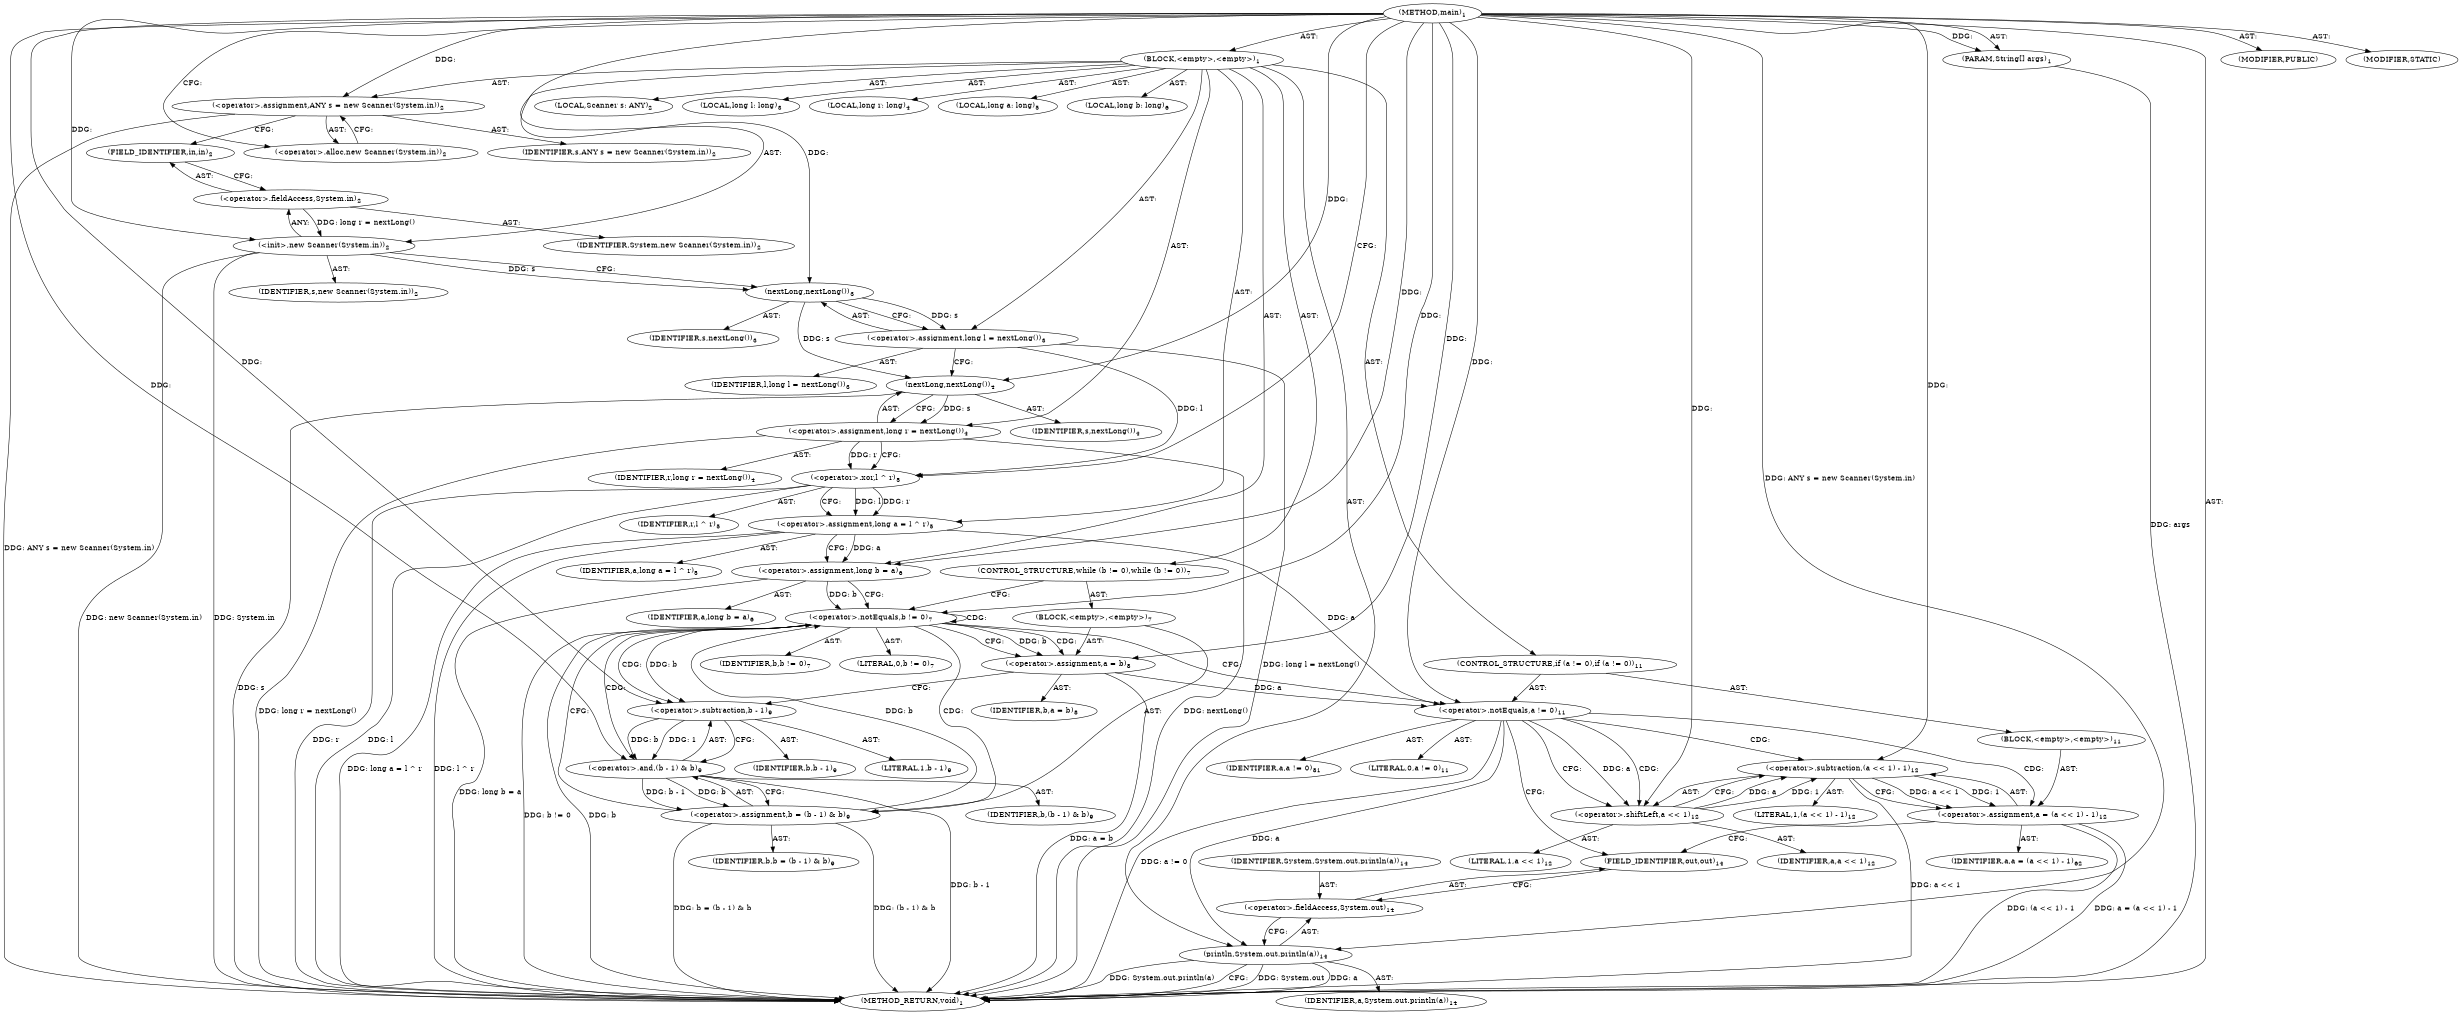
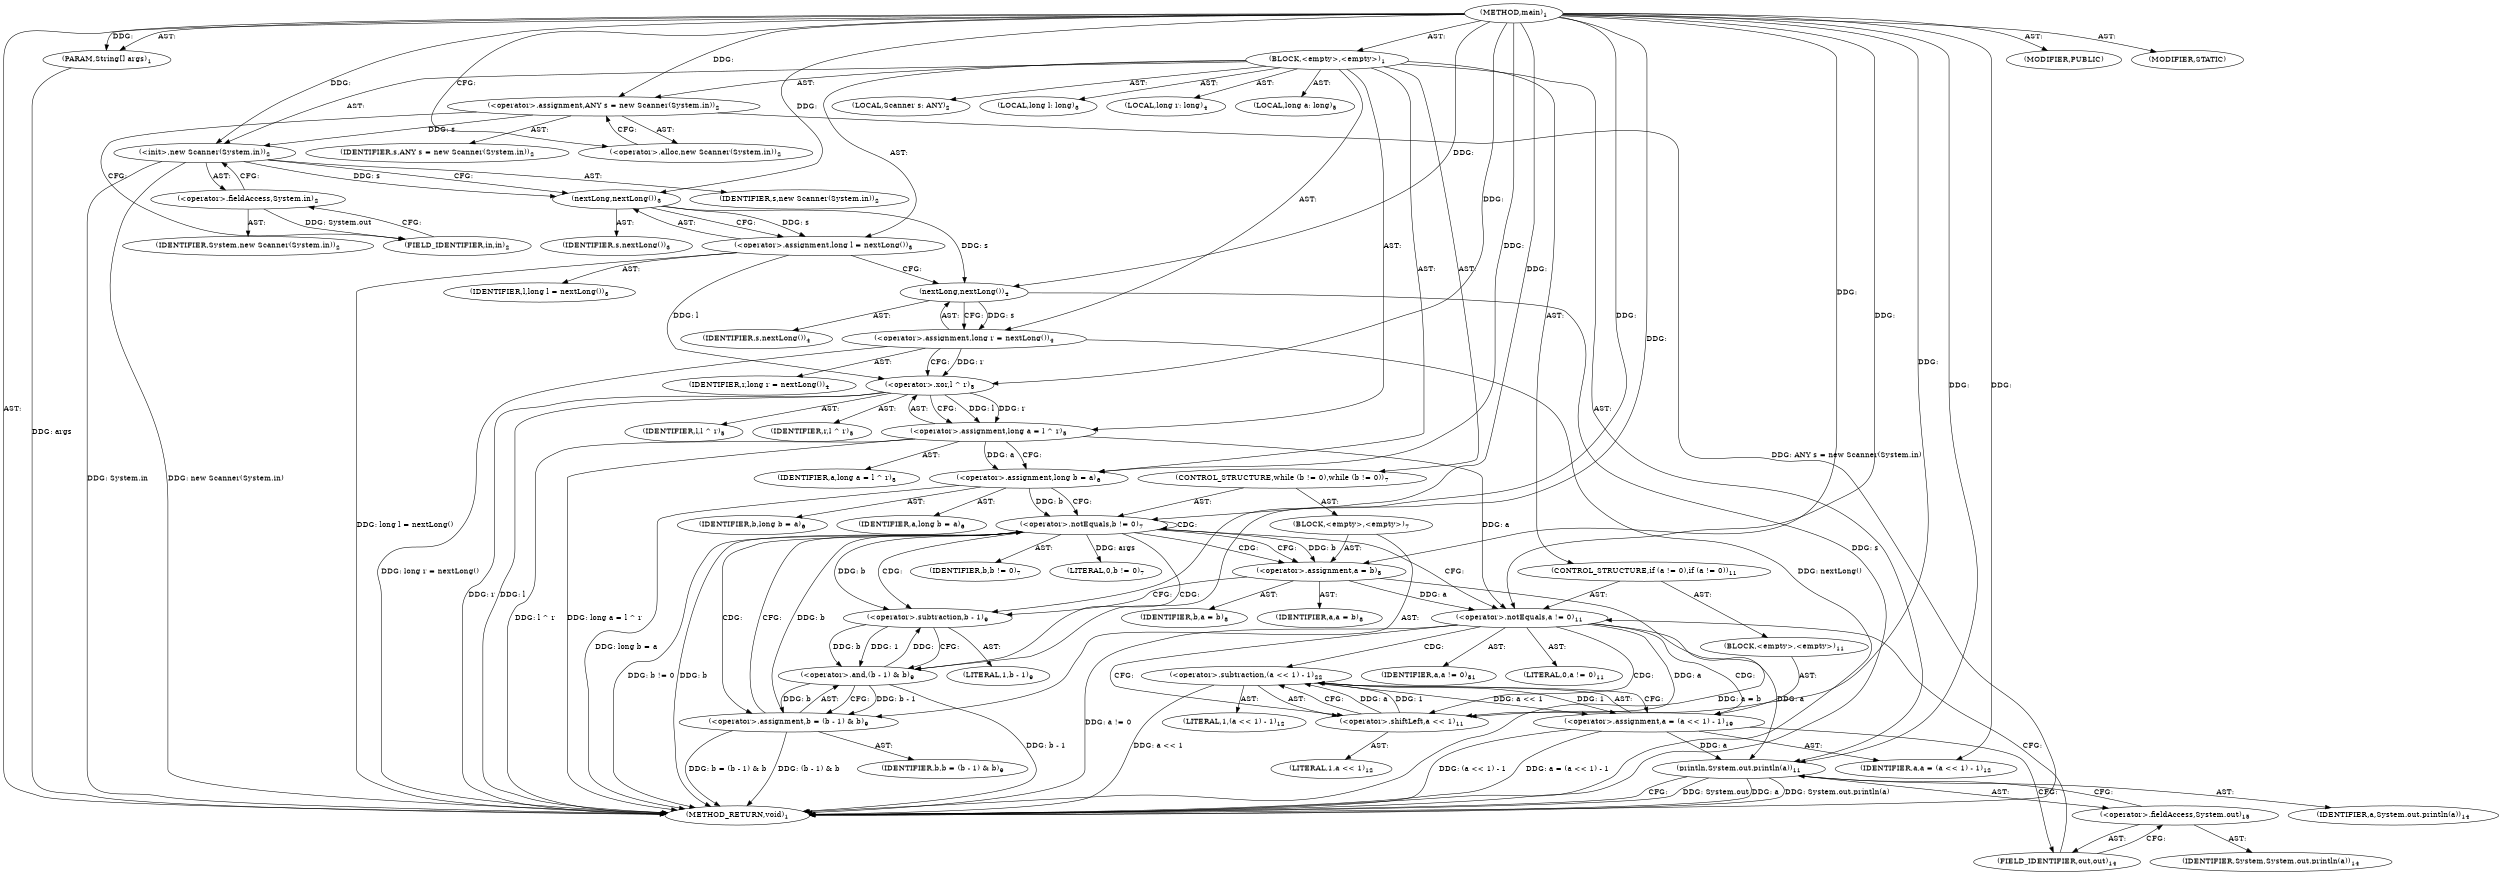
(1127, 106) -> none
none -> (401, 130)
(206, 176) -> (338, 223)
(1928, 184) -> (1991, 197)
(302, 223) -> (224, 176)
(366, 223) -> (251, 176)
(1368, 246) -> (1495, 199)
none -> (915, 416)
none -> (684, 432)
(1840, 479) -> (1961, 386)
none -> (752, 525)
(1002, 595) -> (1204, 502)
none -> (1320, 618)
(895, 641) -> (1116, 548)
(719, 740) -> (925, 647)
none -> (1692, 744)
(1915, 768) -> (1319, 675)
(795, 769) -> none
(1530, 806) -> (1893, 651)
(1041, 815) -> none
(1695, 815) -> (1460, 722)
(2103, 815) -> (1730, 722)
(2078, 861) -> (1988, 768)
(1827, 862) -> none
(1320, 883) -> (2221, 838)
(1391, 908) -> (2246, 815)
(1324, 954) -> (1797, 768)
